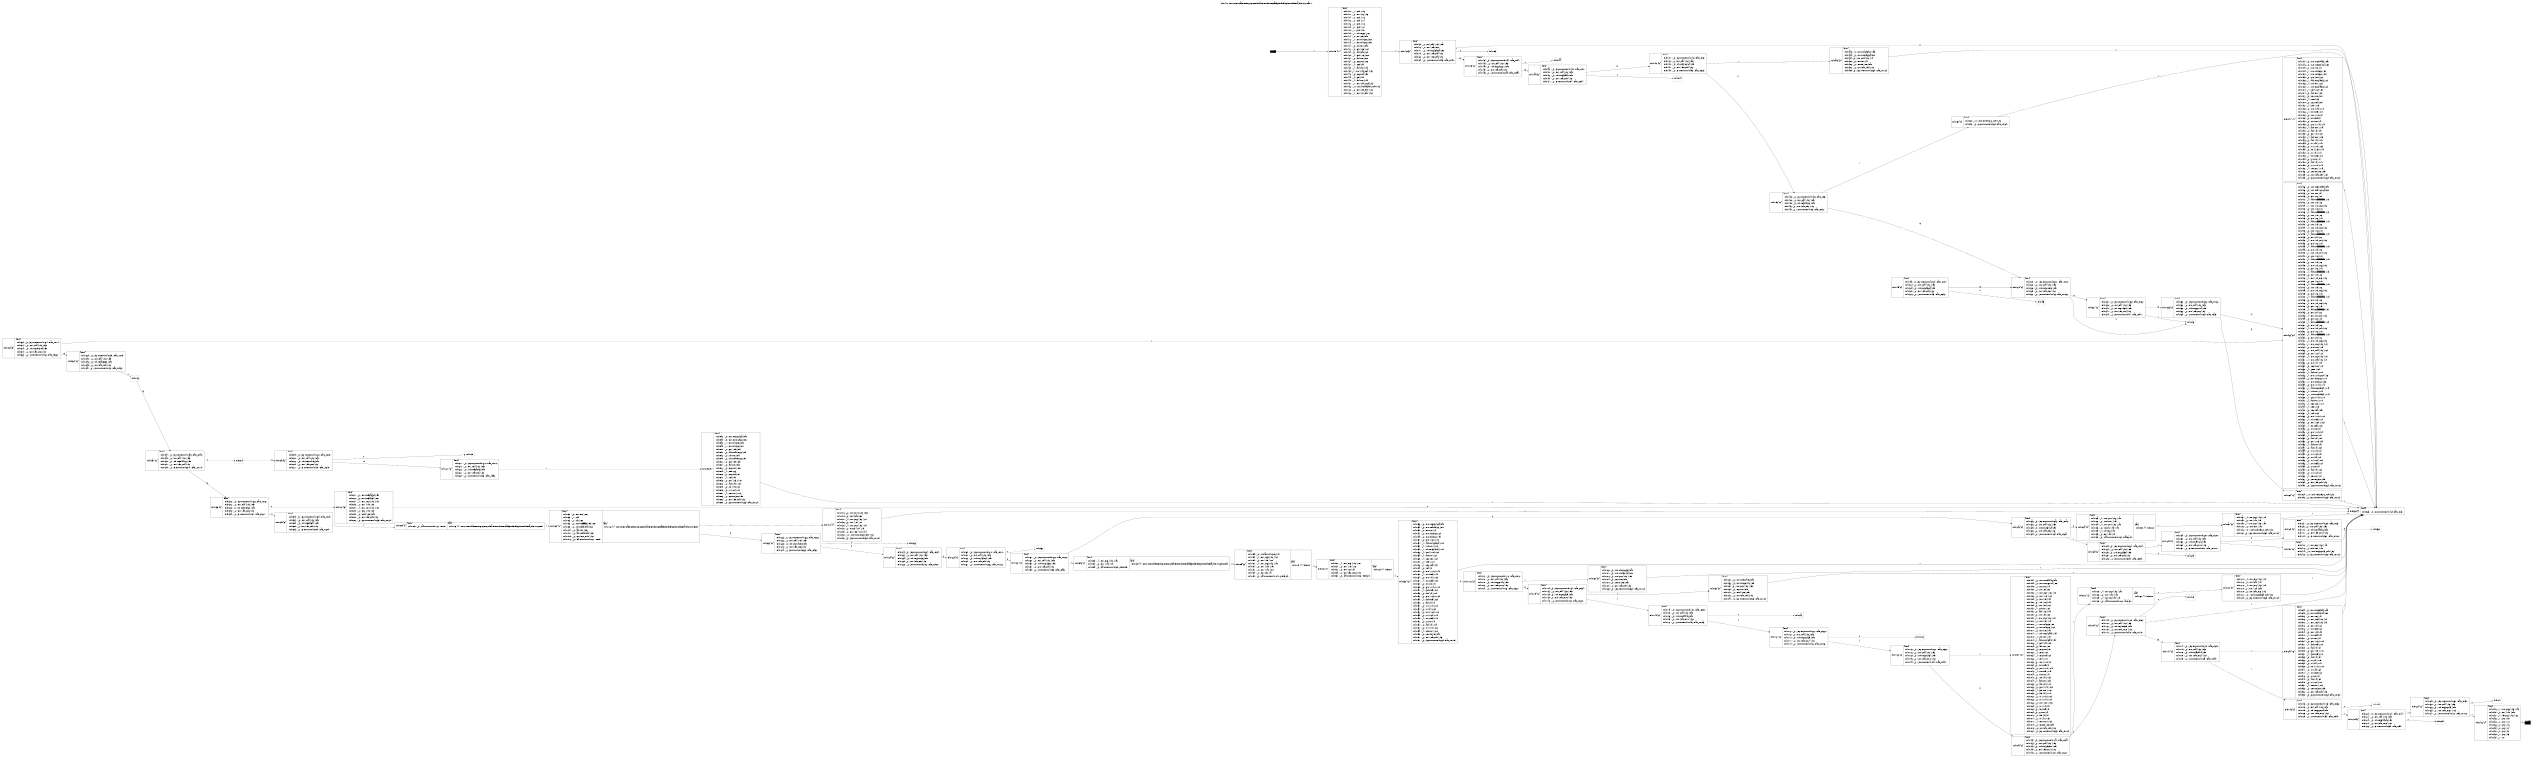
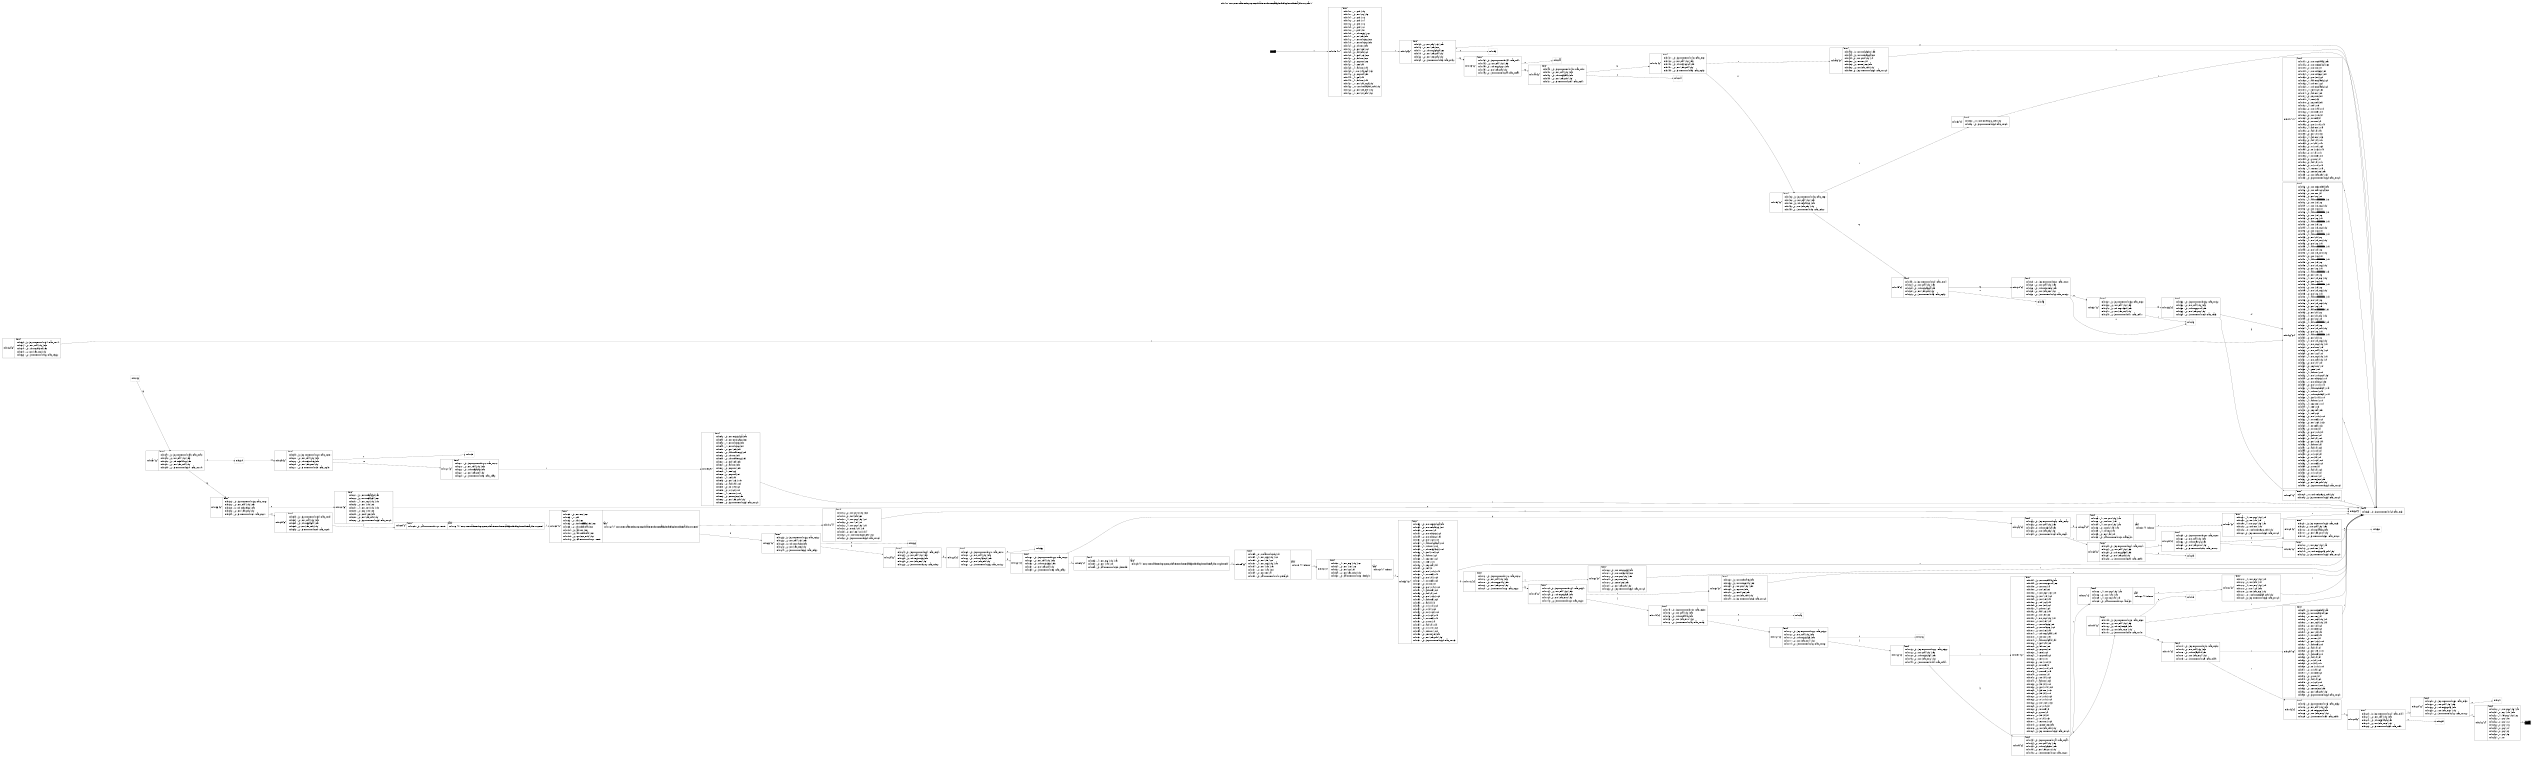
(1926, 237) -> (1859, 245)
(96, 361) -> none
(2376, 705) -> none
